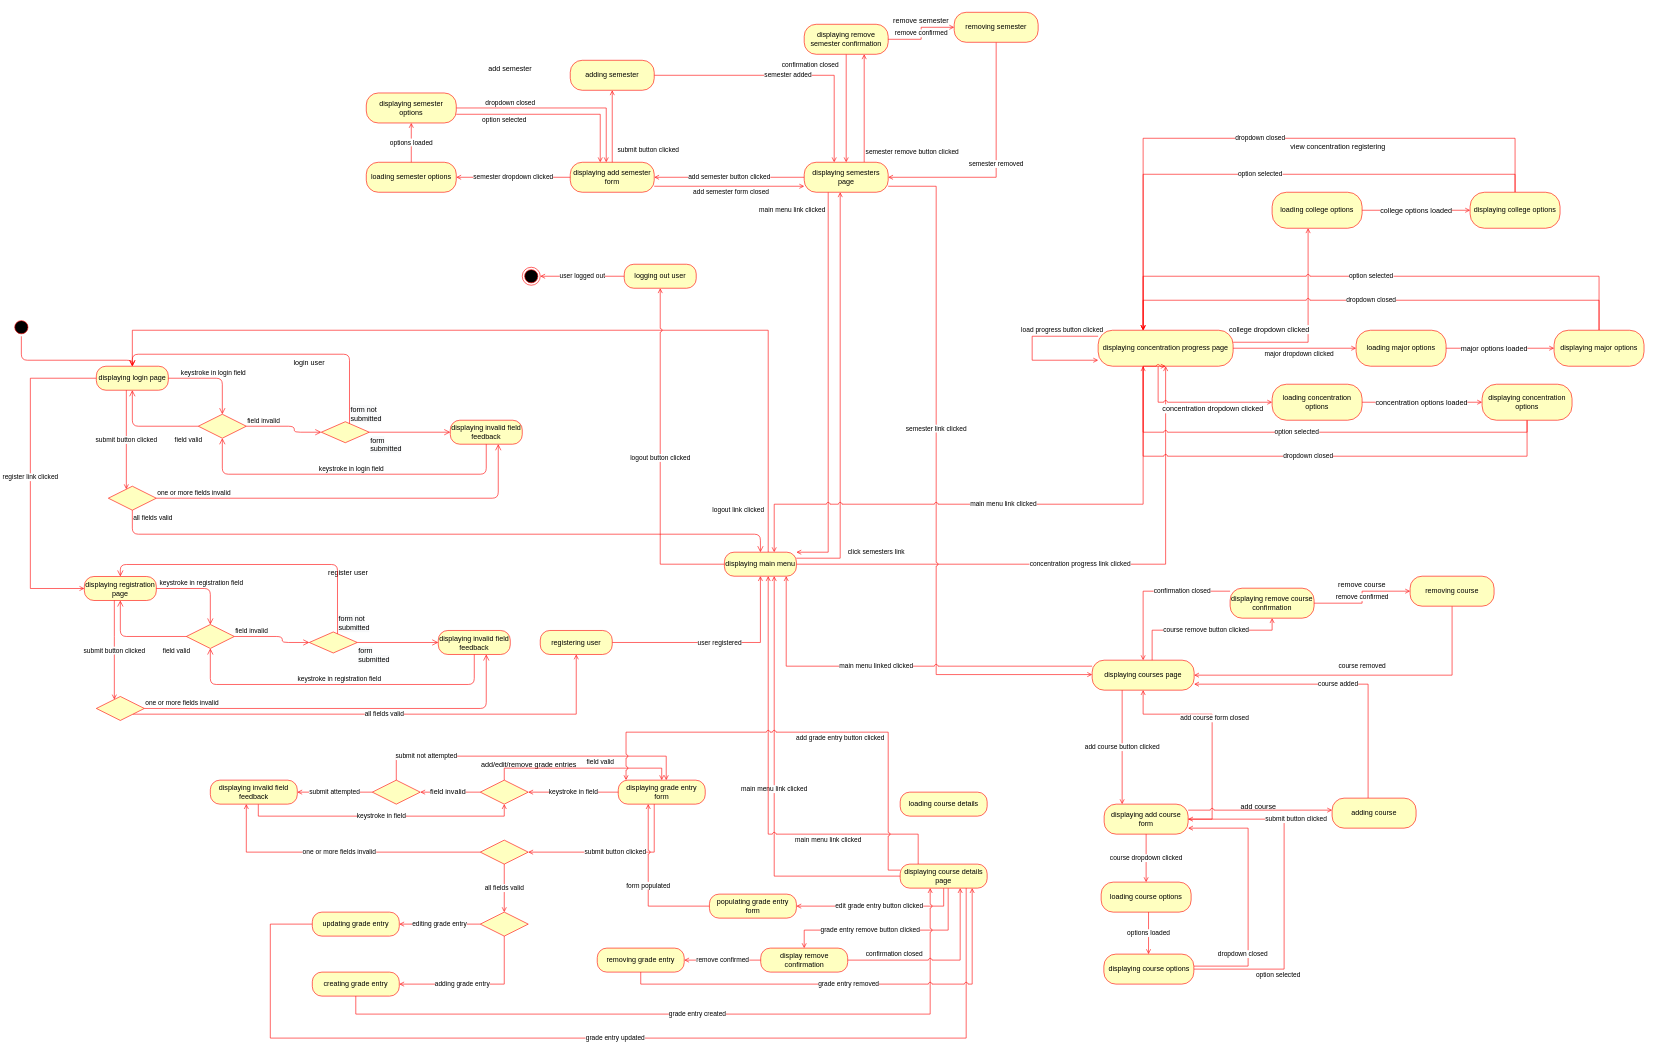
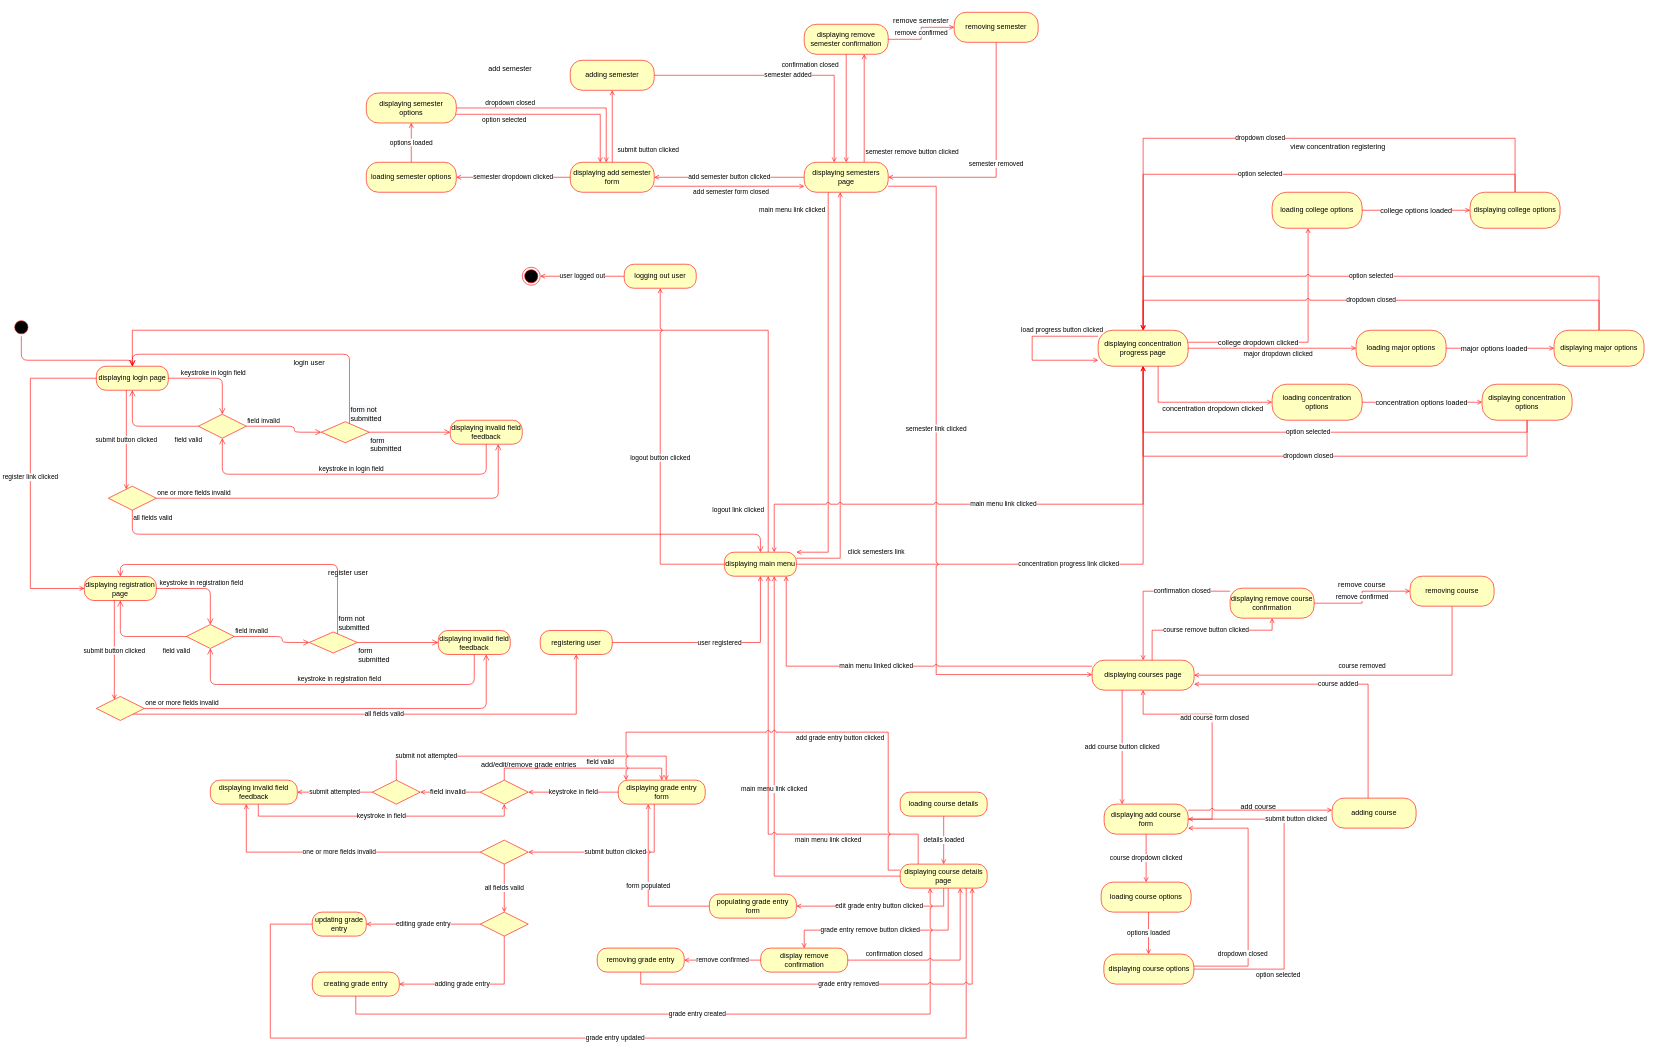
(1166, 348) -> (1143, 348)
none -> (944, 840)
(356, 924) -> (339, 924)
